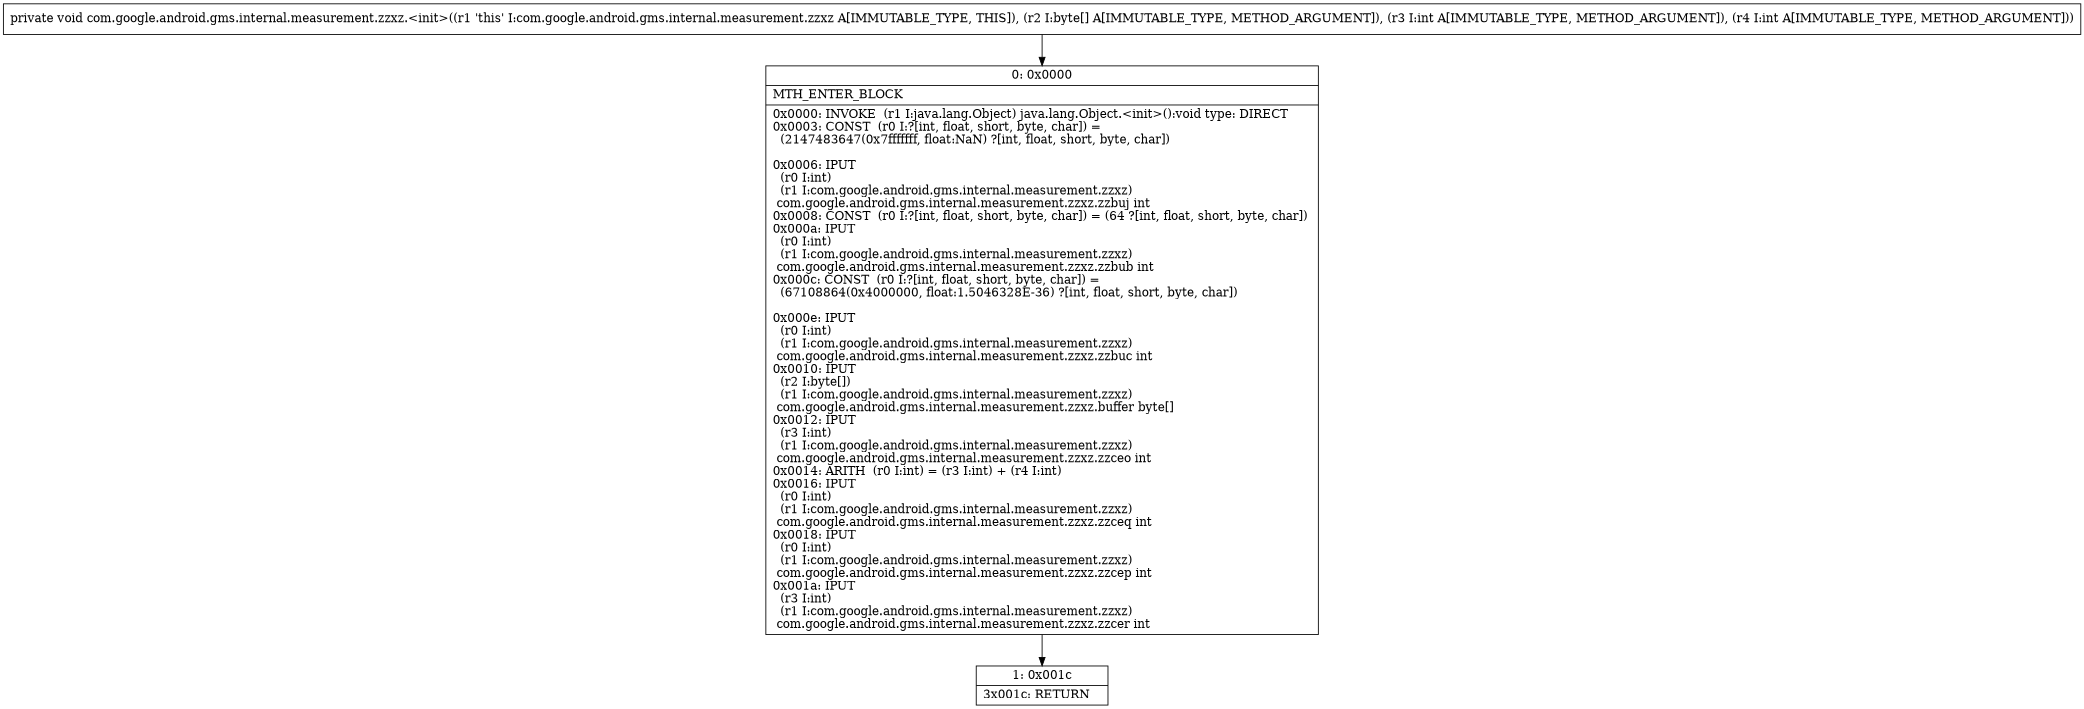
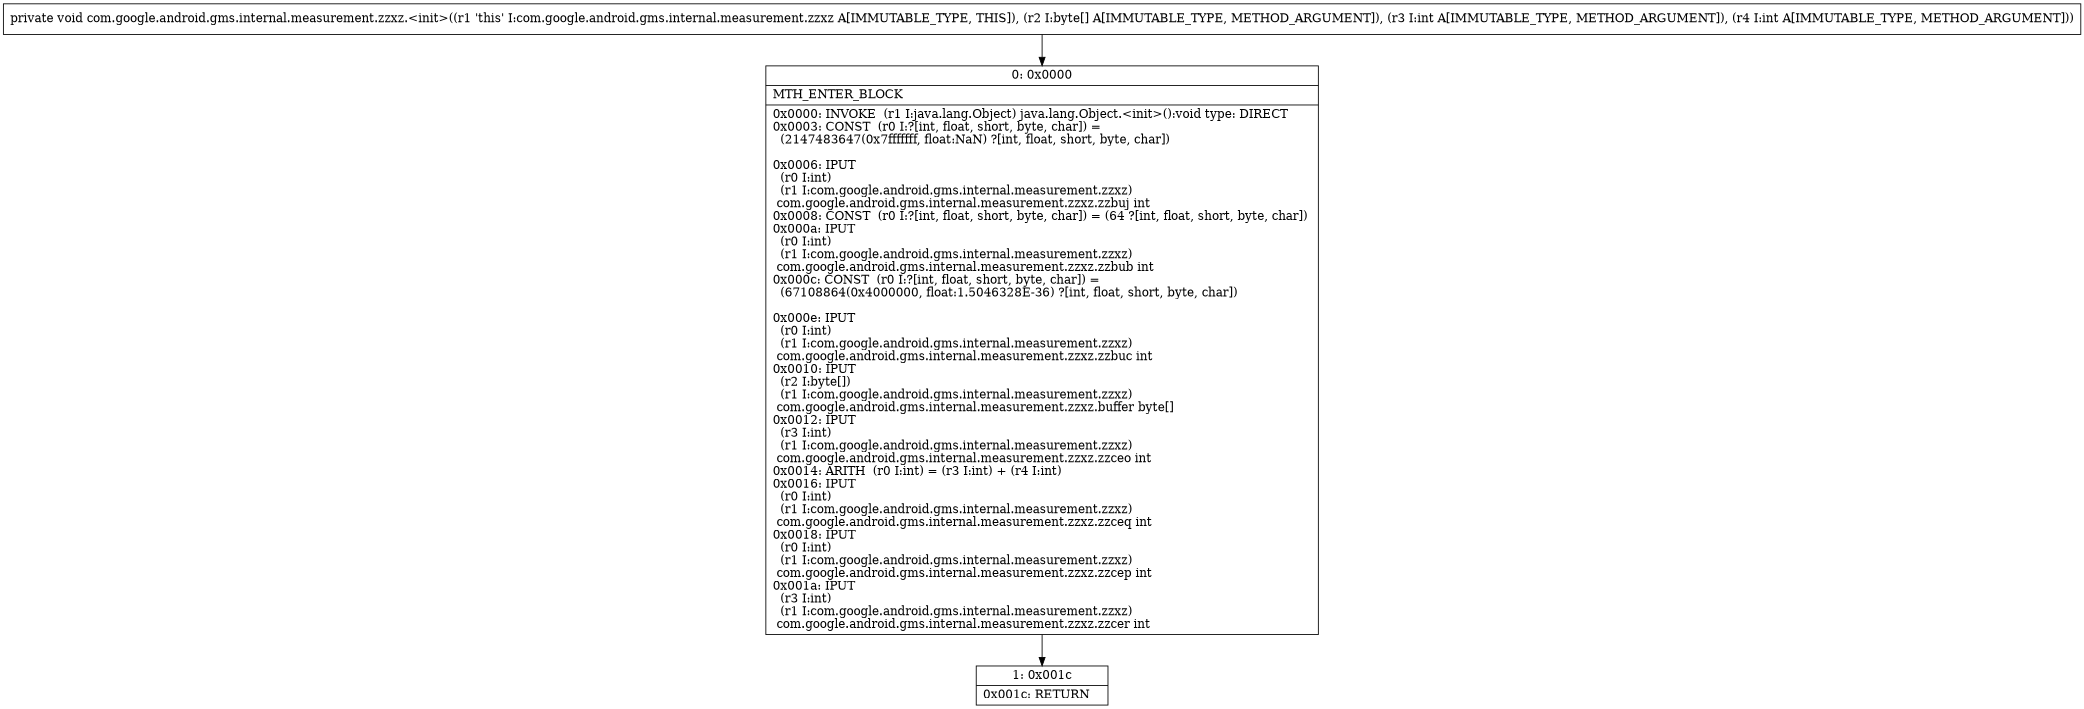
(1042, 695) -> (1042, 695)
